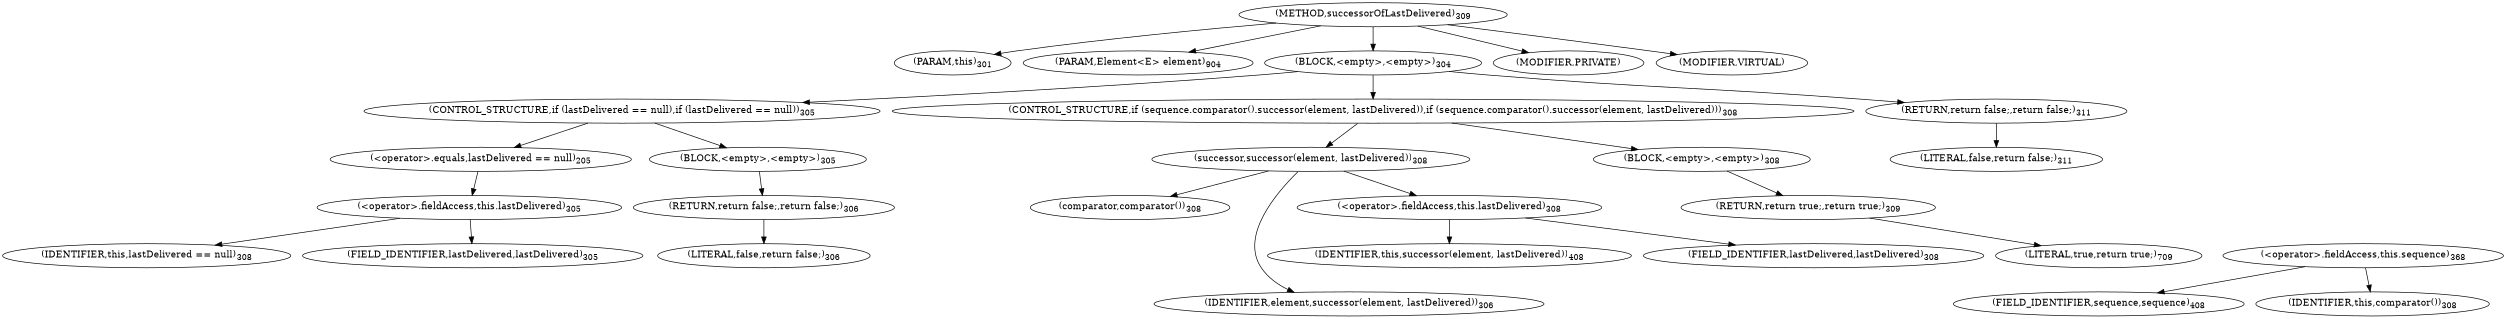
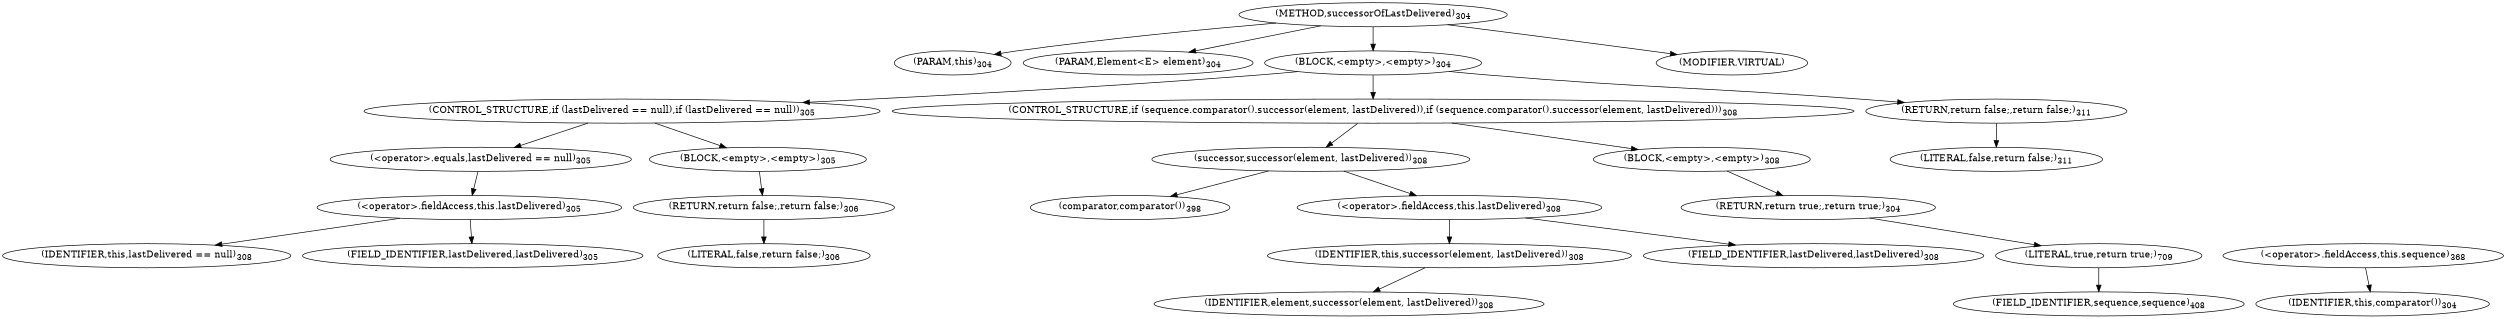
(1463, 14) -> (1463, 14)
(984, 62) -> (984, 62)
(1213, 62) -> (1213, 62)
(1569, 63) -> none
(584, 158) -> (584, 158)
(1194, 207) -> (1194, 207)
(1893, 207) -> (1893, 207)
(1257, 231) -> (1402, 278)
(1576, 255) -> (1576, 255)
(2235, 279) -> (2099, 277)
(1486, 303) -> (1486, 303)
(2449, 303) -> (2449, 303)
